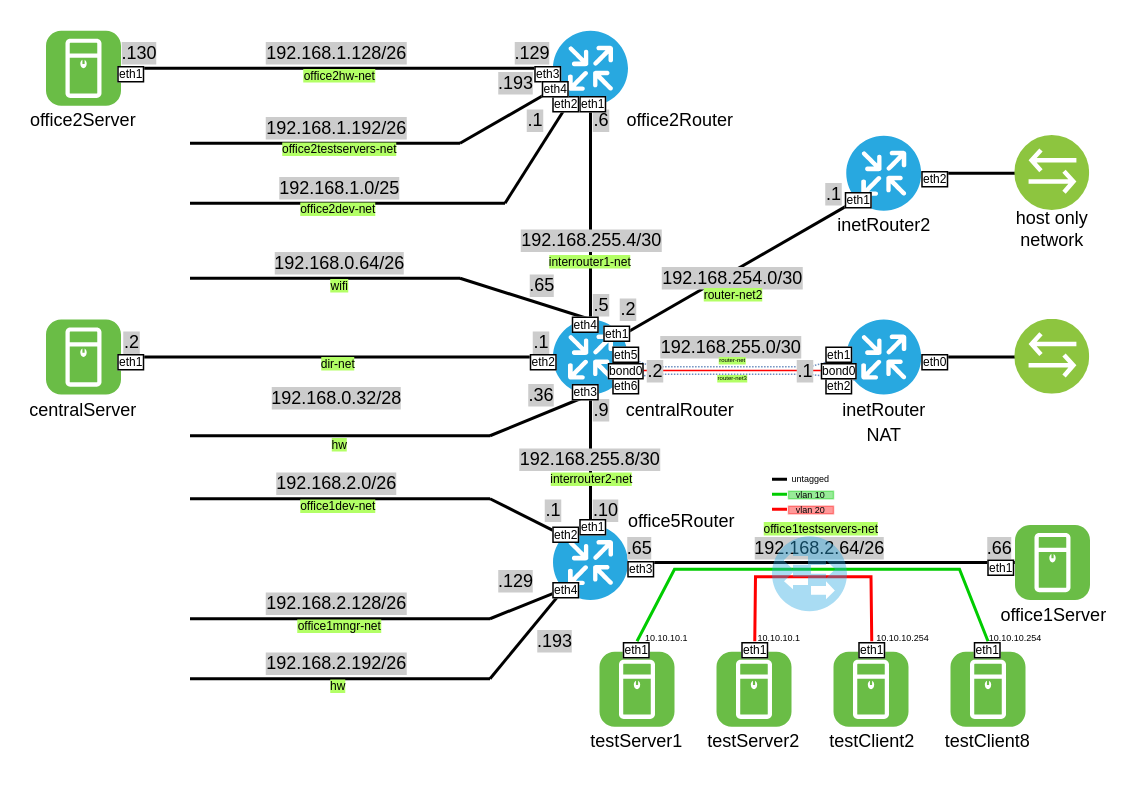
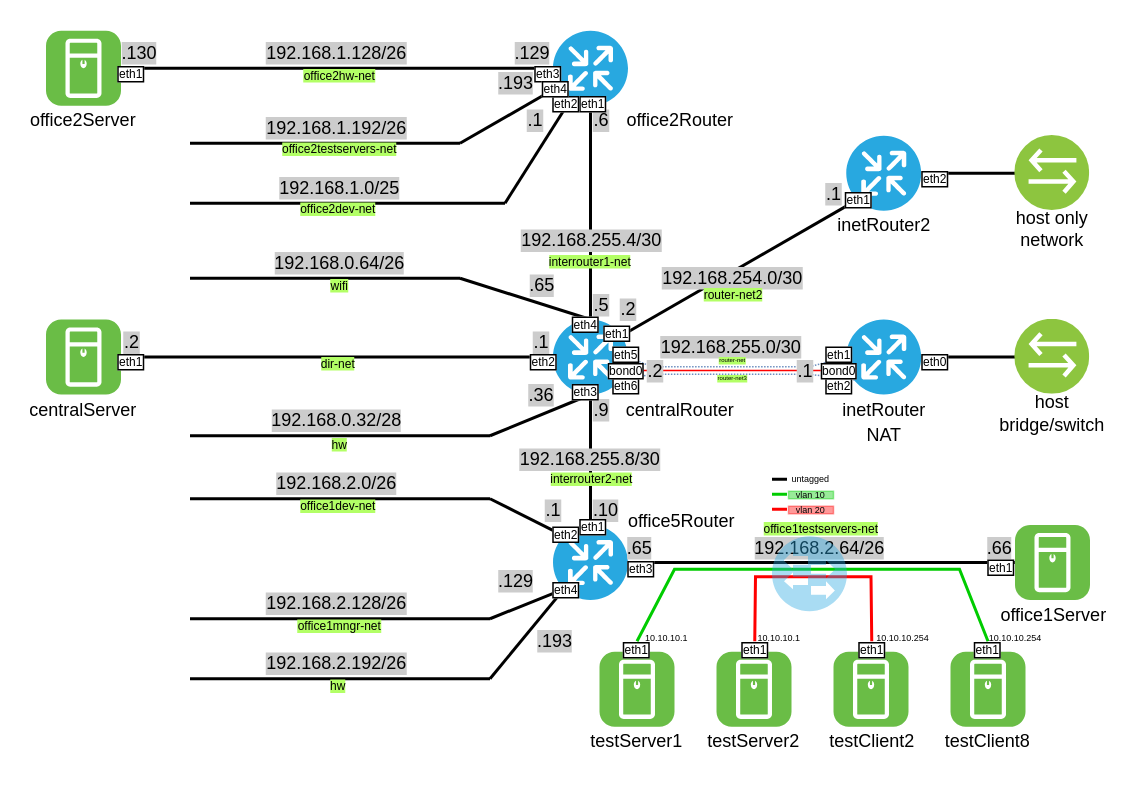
(337, 398) -> (337, 421)
none -> (1052, 413)
